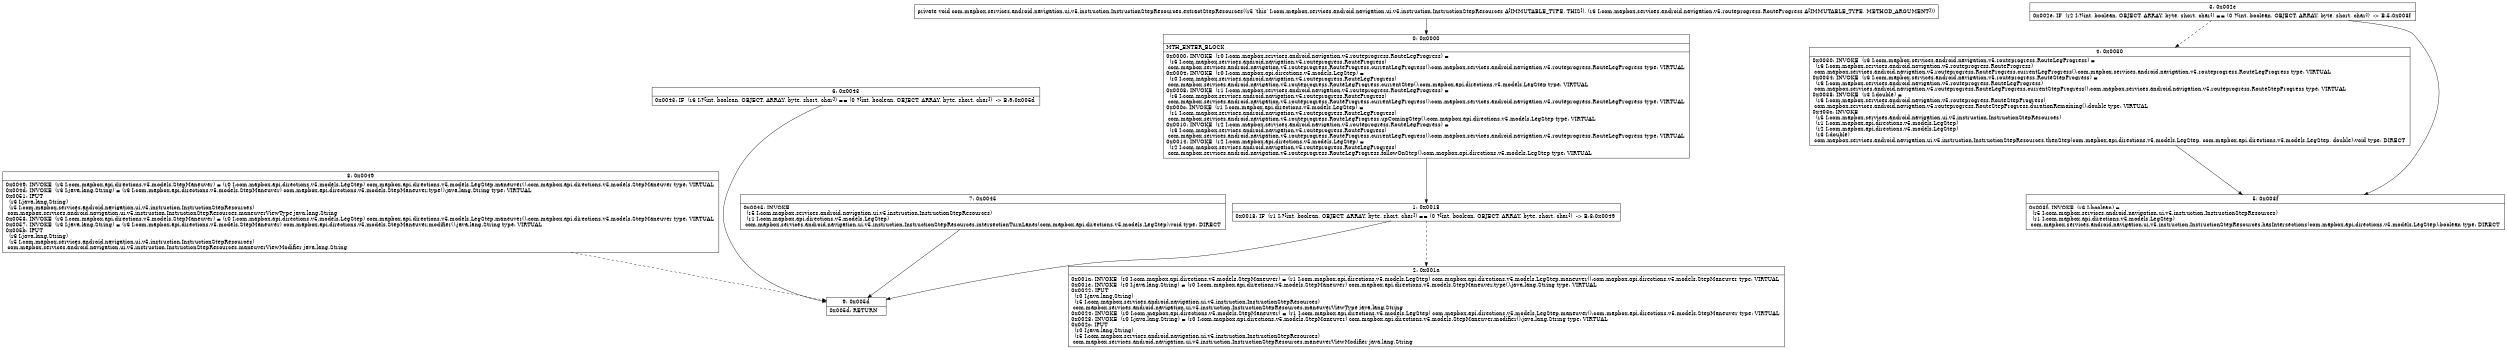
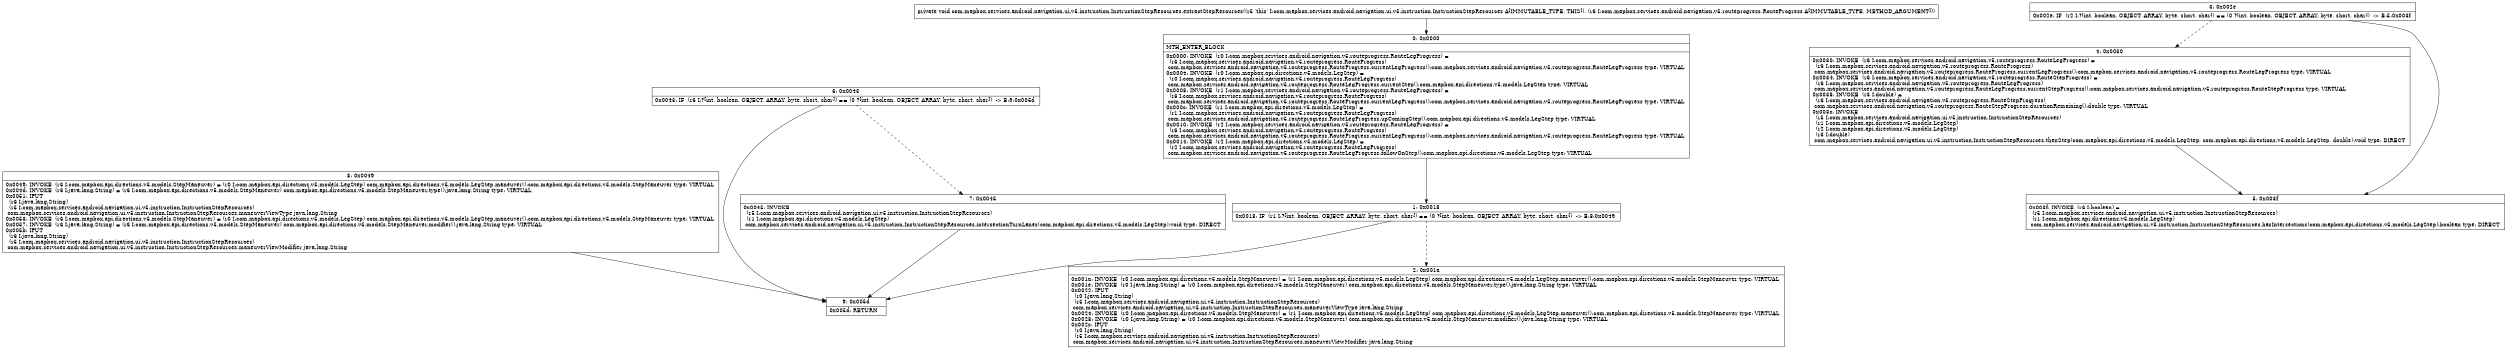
(1837, 112) -> (1837, 112)
none -> (908, 149)
(697, 276) -> (697, 276)
